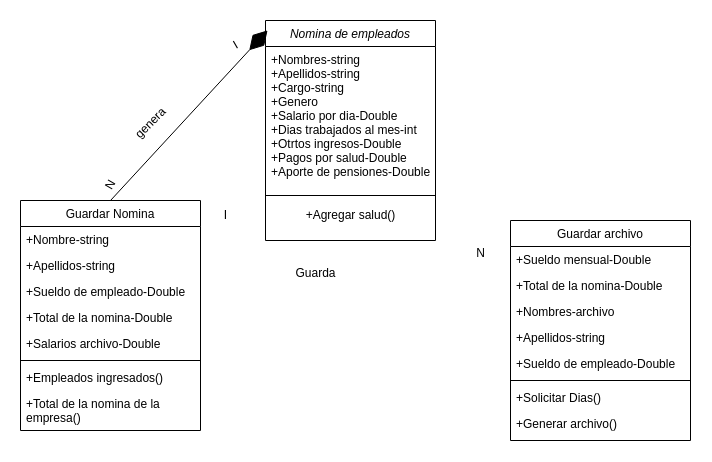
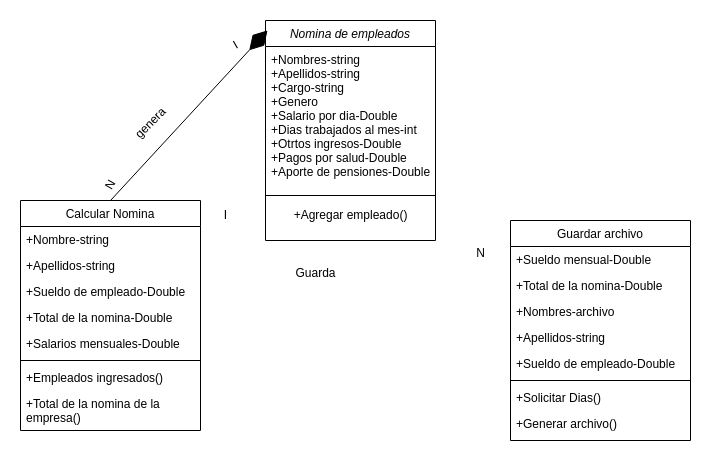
(110, 214) -> (110, 214)
(351, 216) -> (351, 216)
(99, 344) -> (106, 344)
